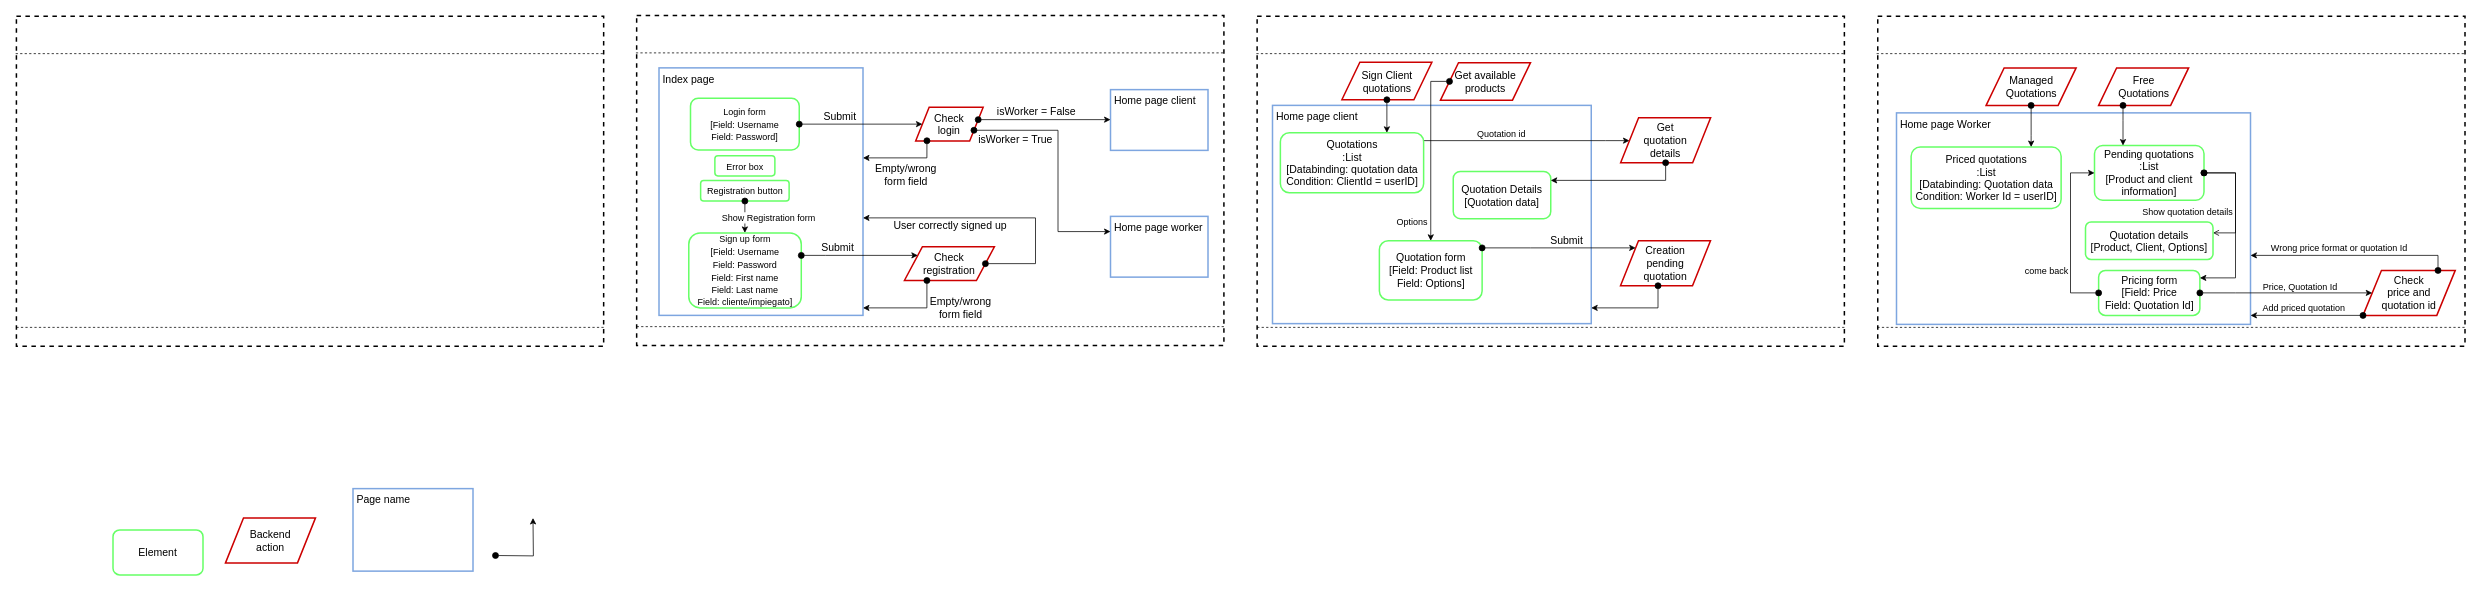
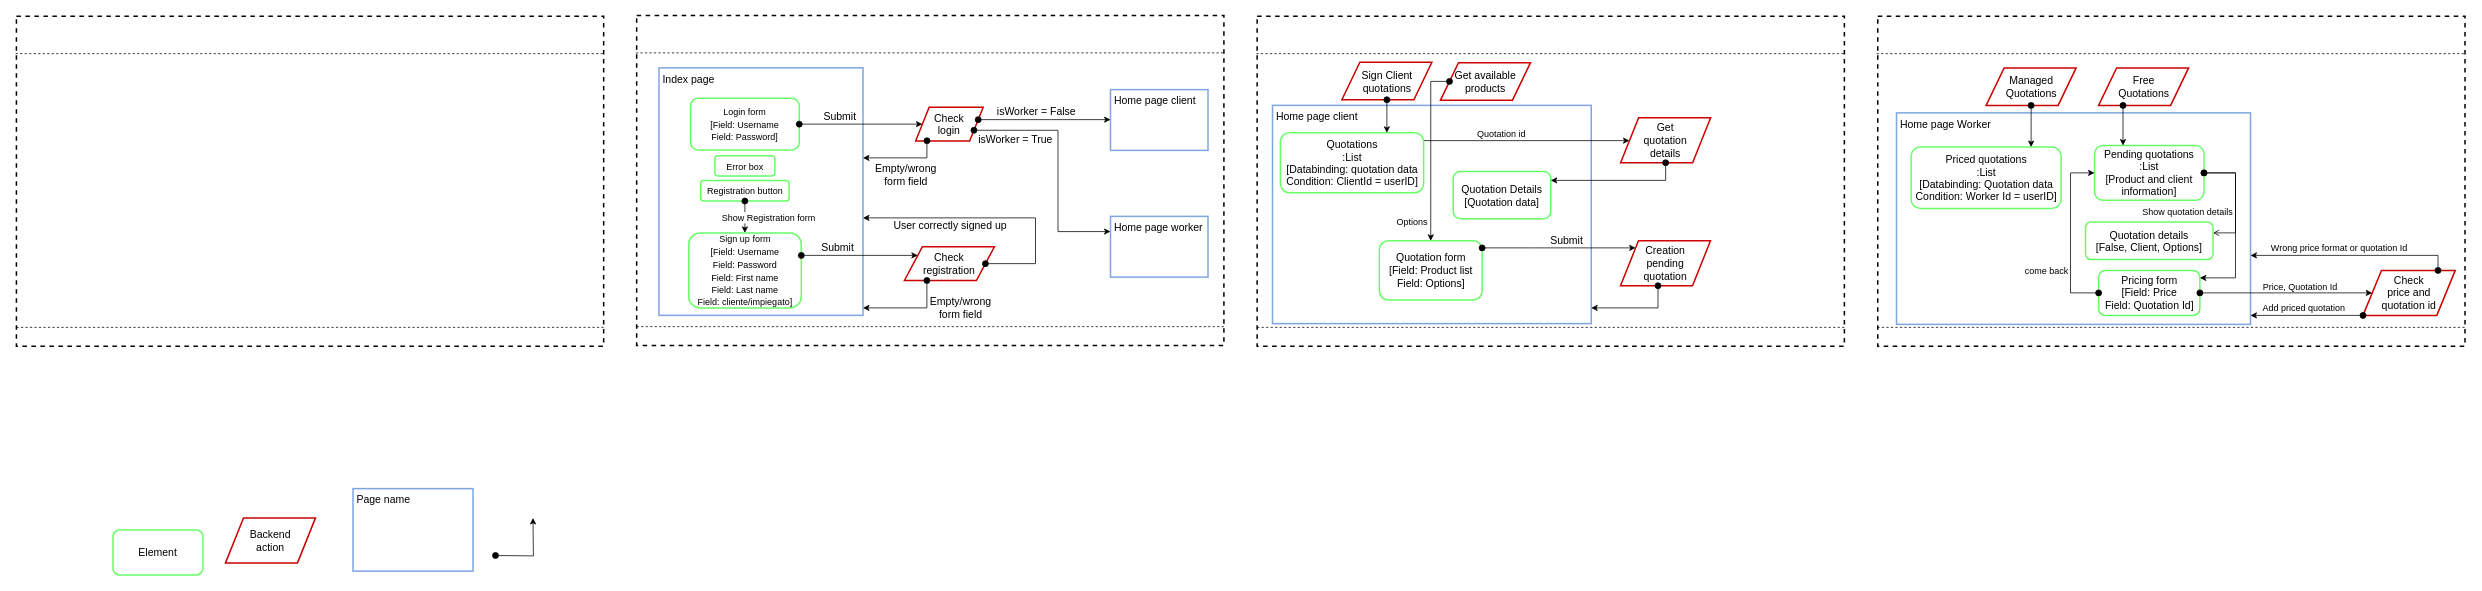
(2149, 241) -> (2149, 241)
